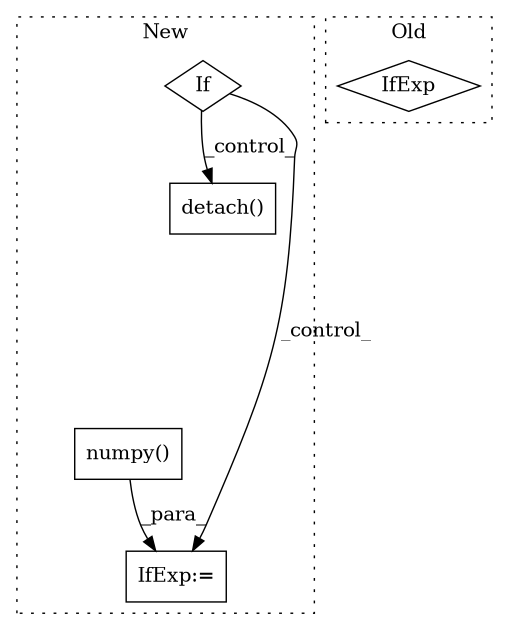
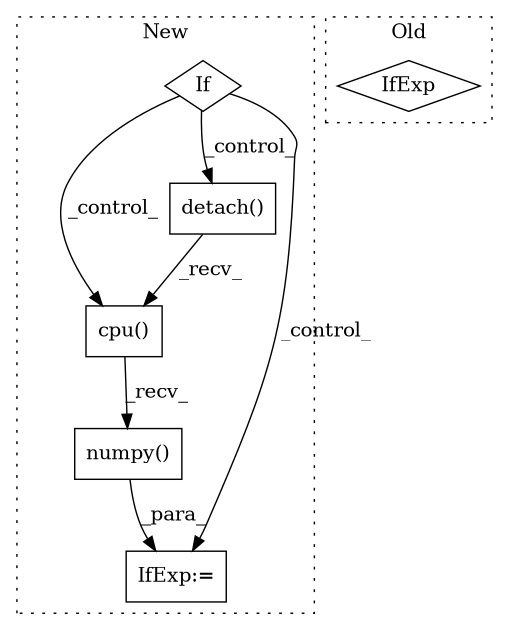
none -> (124, 331)
